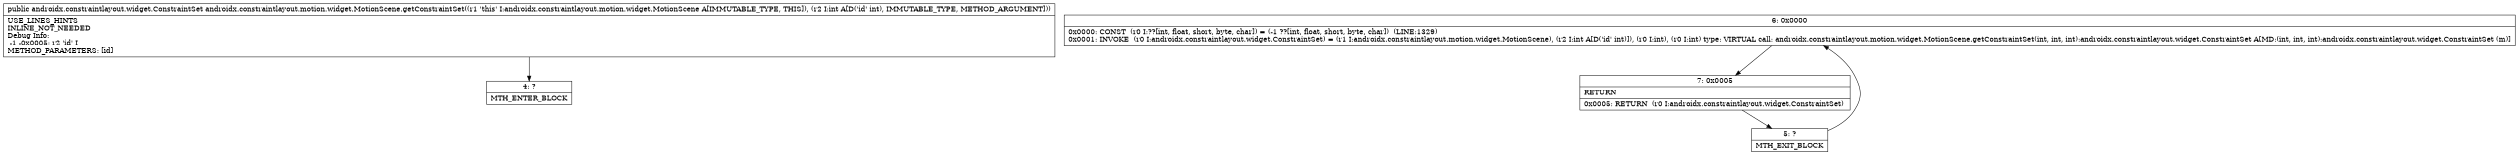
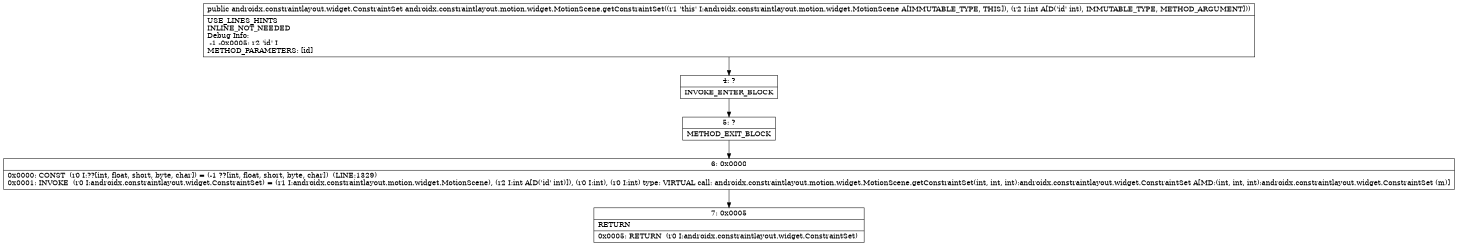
(529, 98) -> (729, 93)
(1755, 118) -> (729, 105)
(1790, 146) -> (729, 134)
